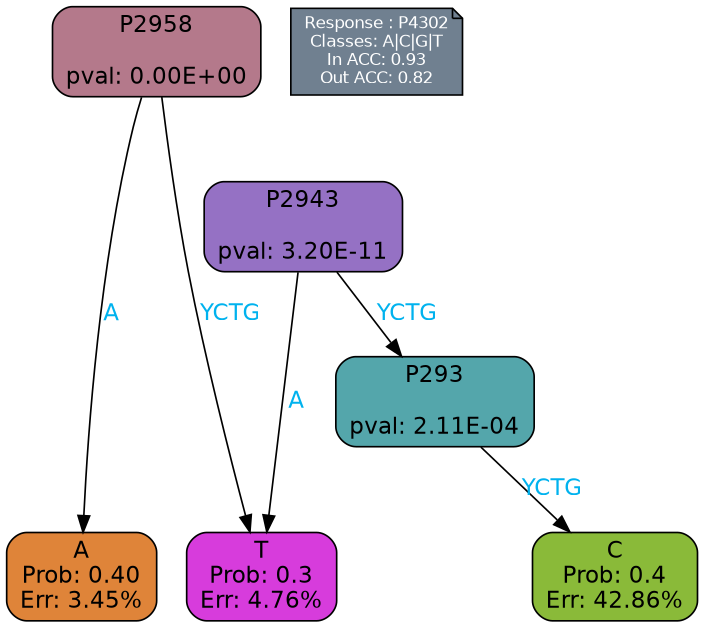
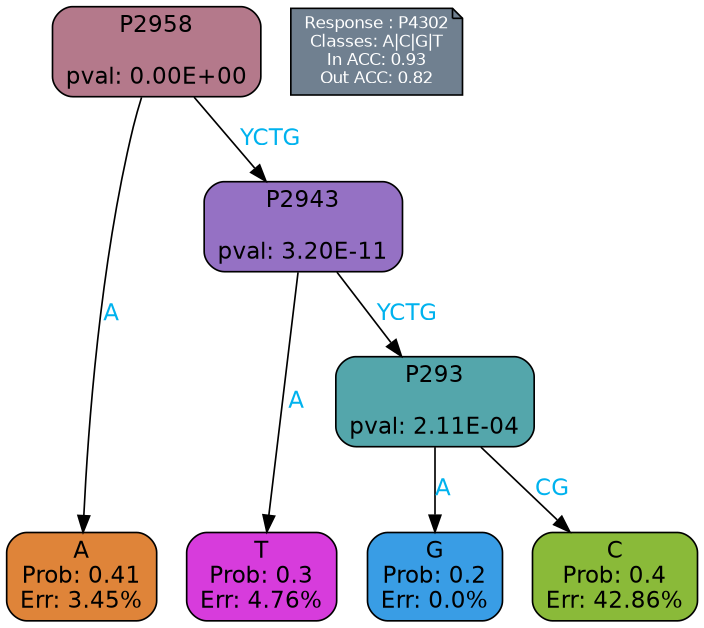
(196, 308) -> (224, 133)
(552, 489) -> (552, 489)
(82, 577) -> (82, 577)
none -> (435, 577)
